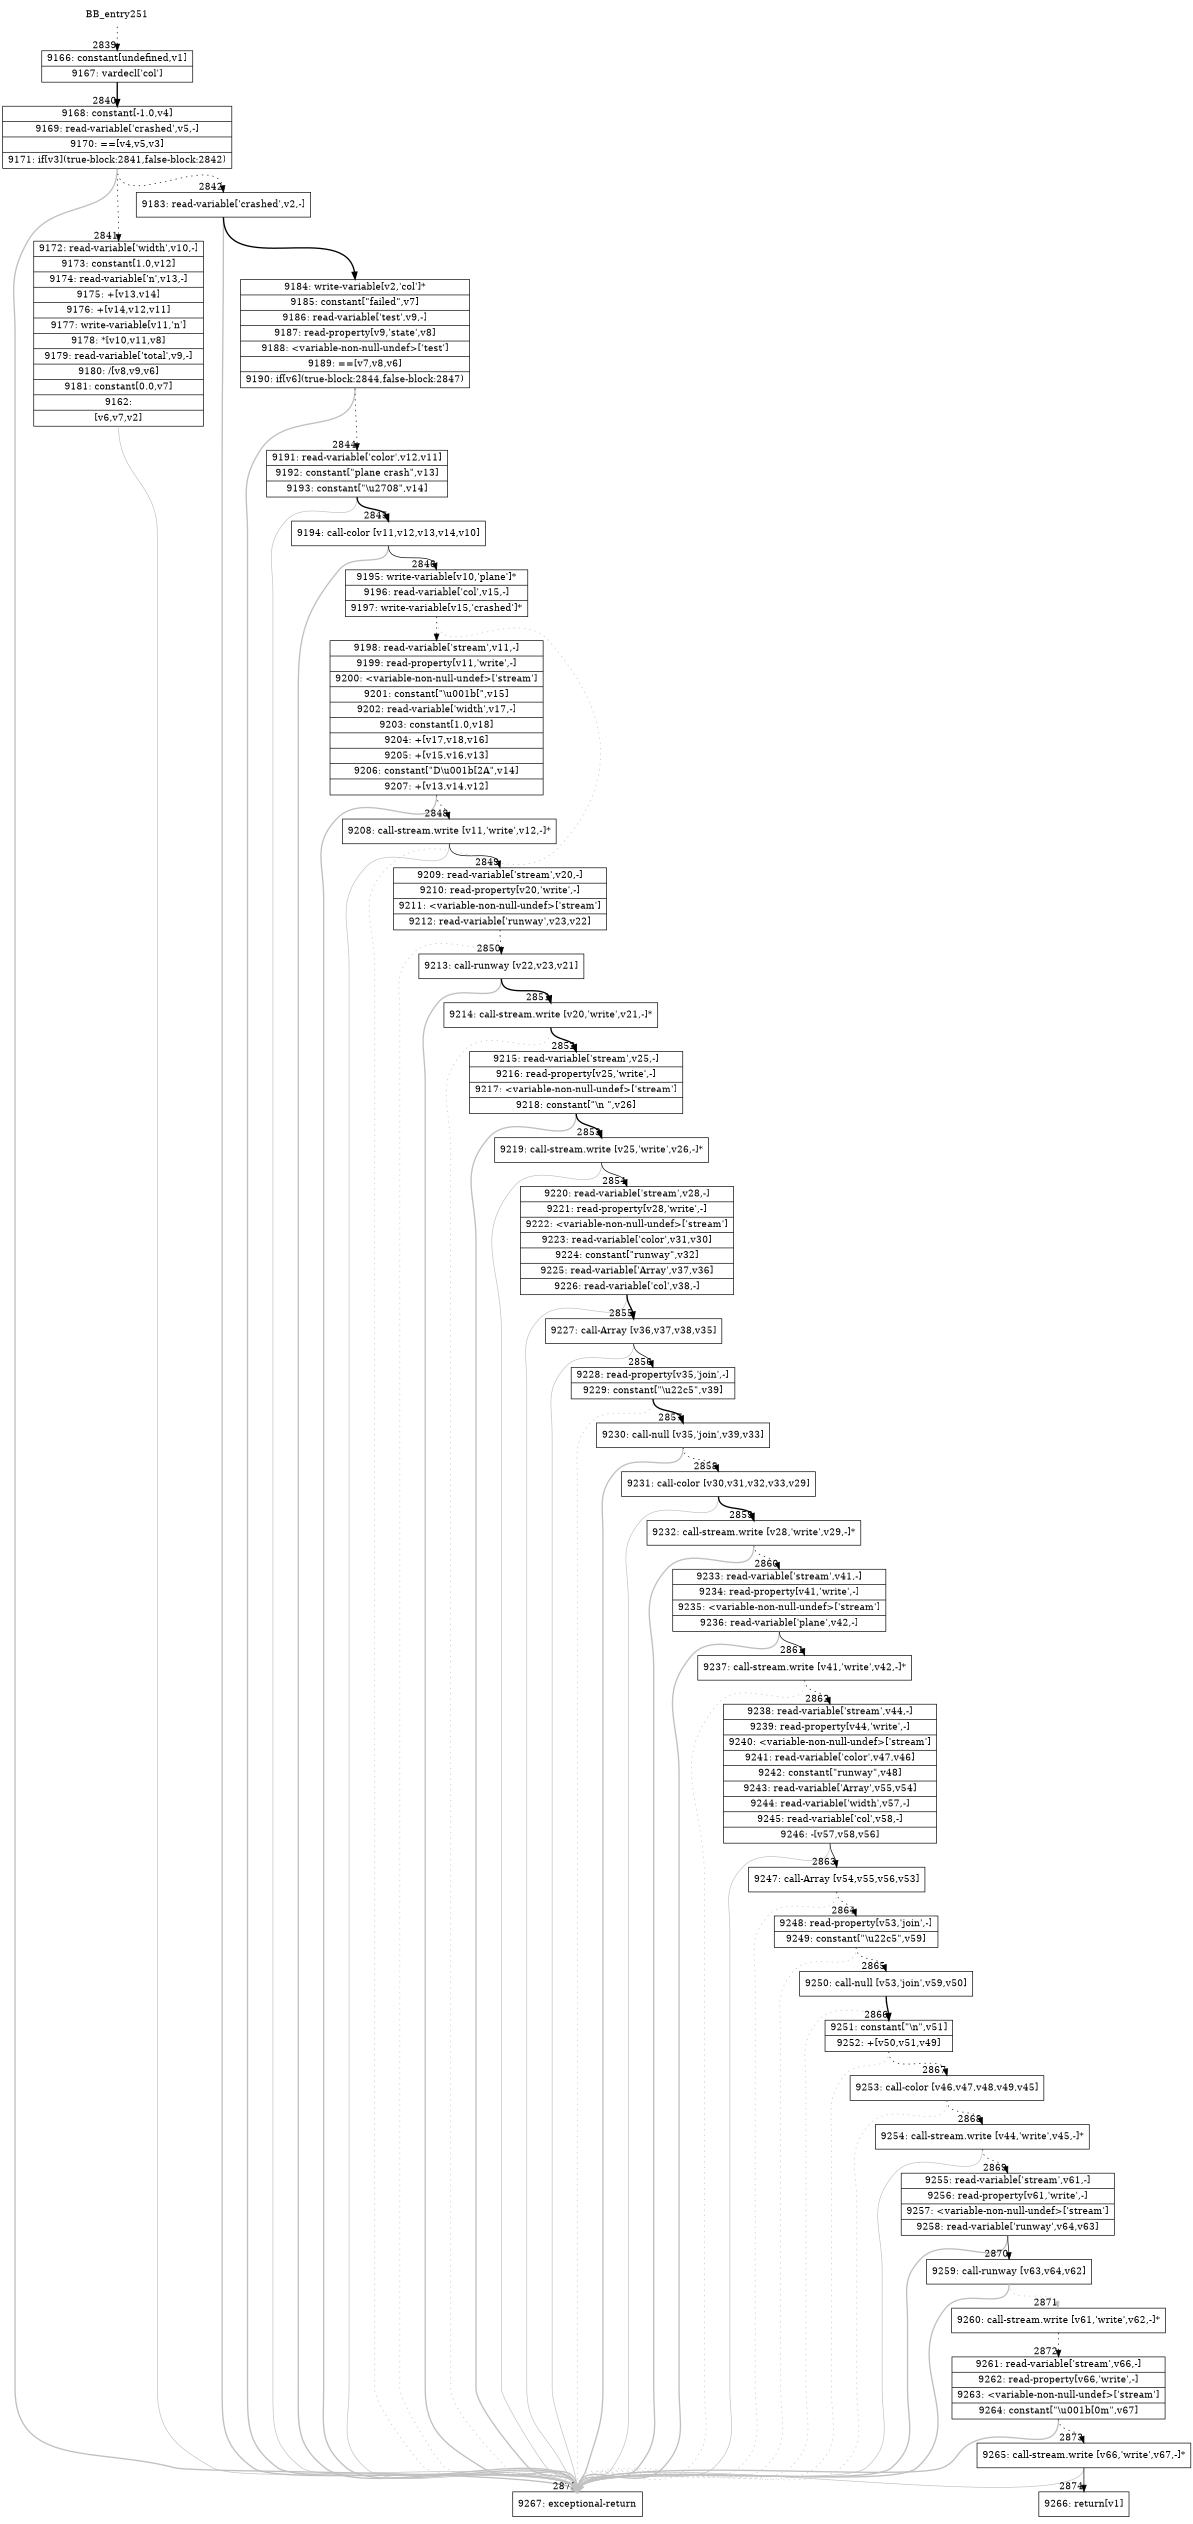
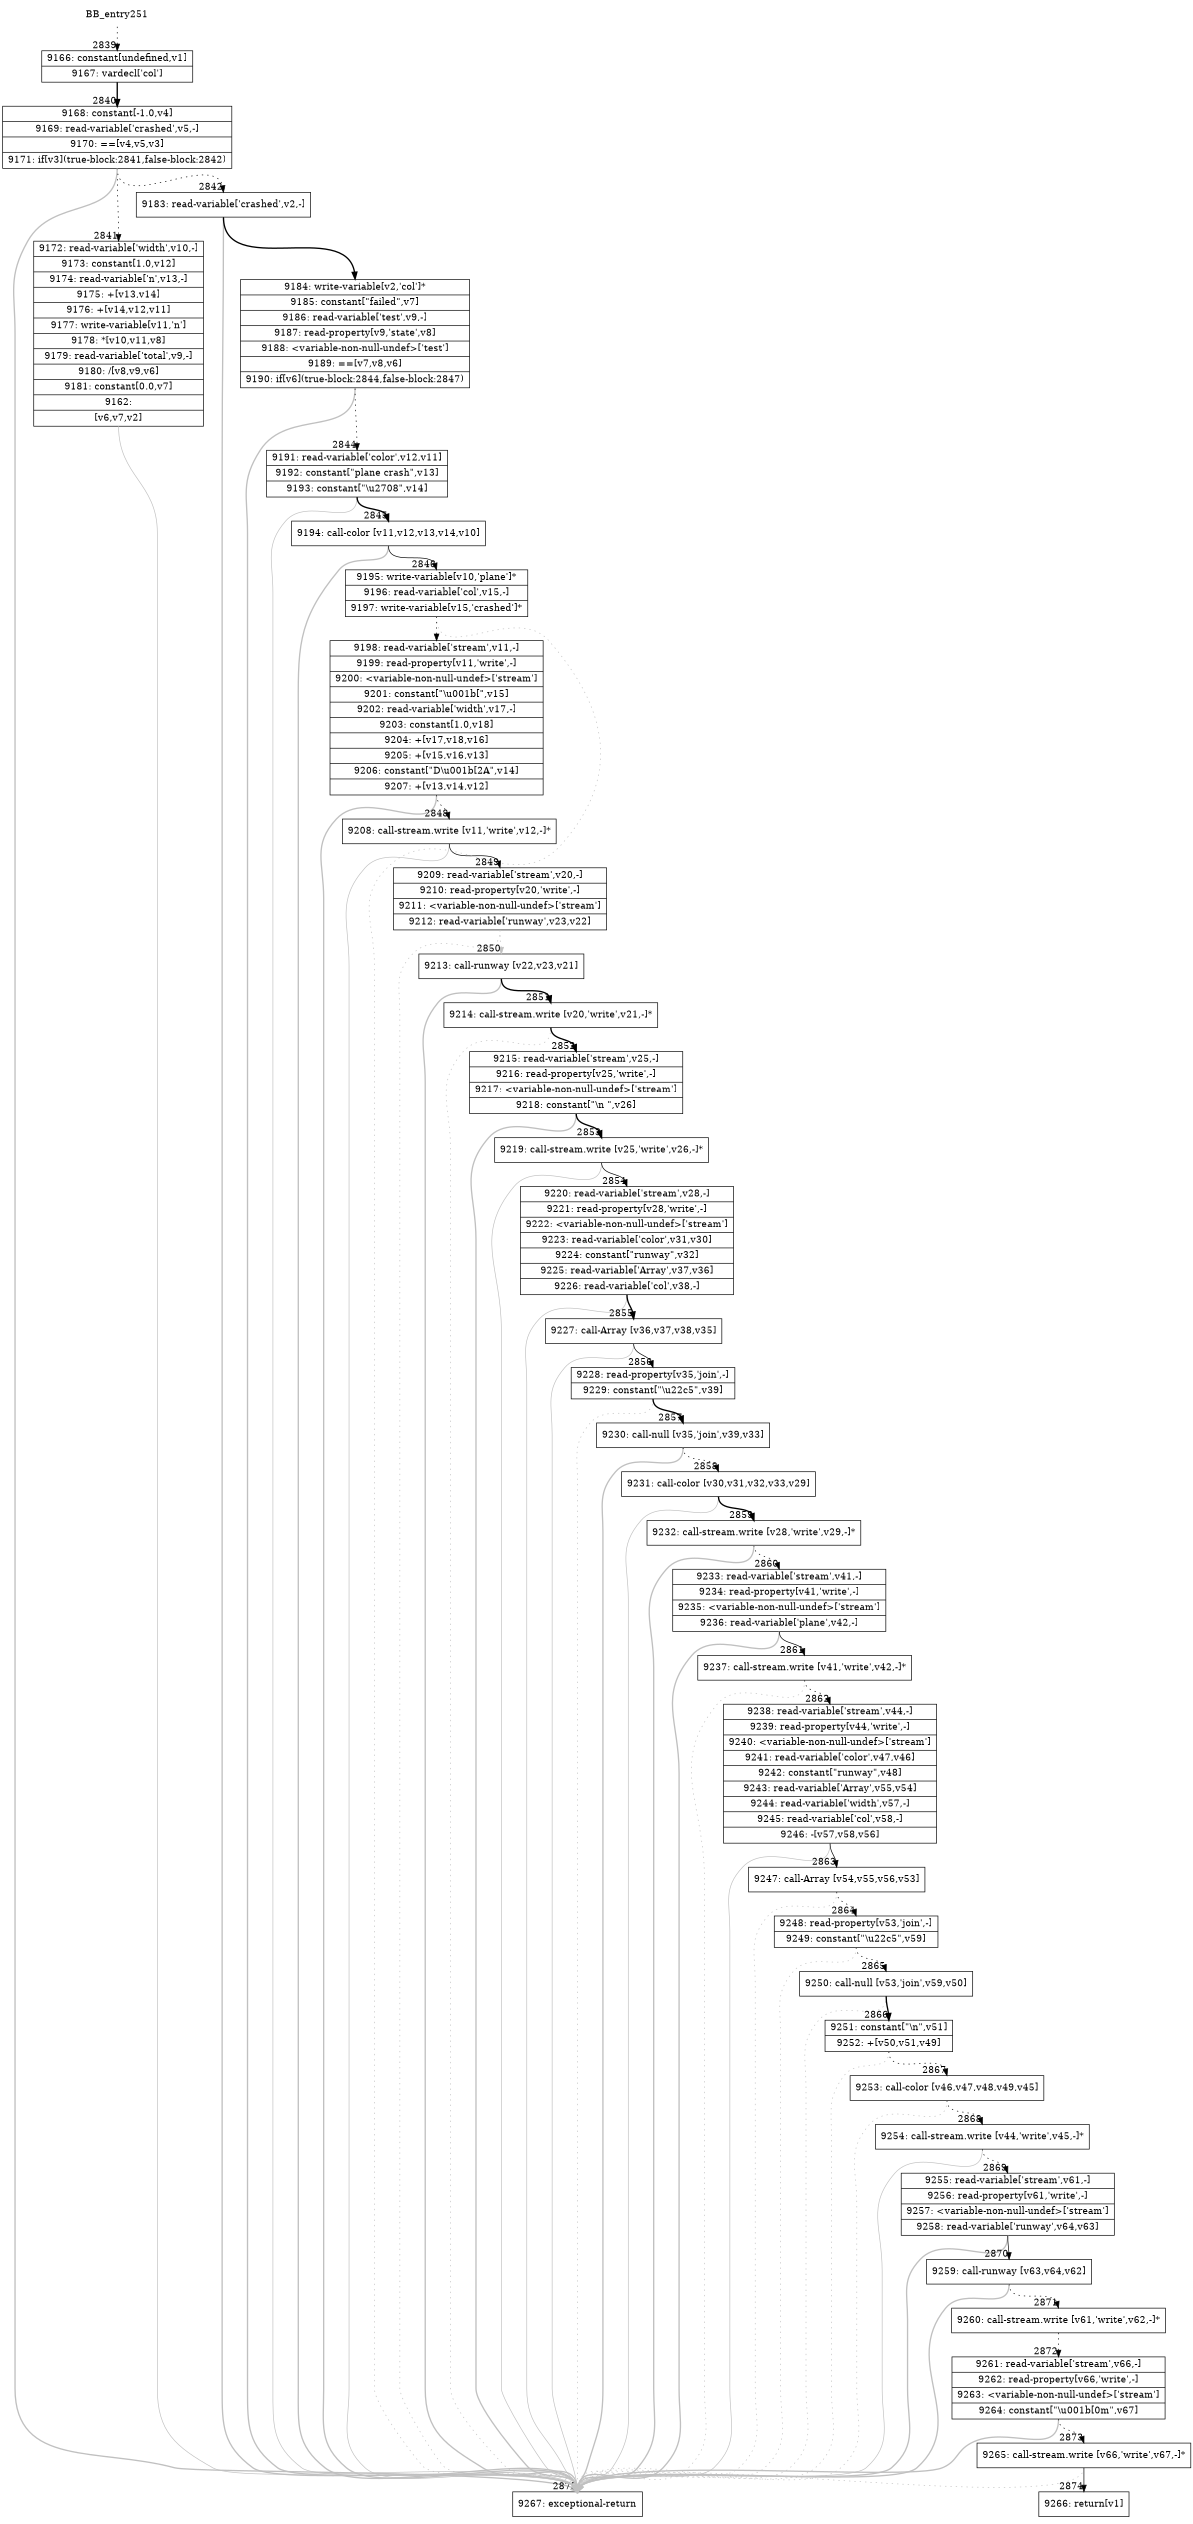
(500, 939) -> (500, 939)
(1030, 2296) -> (1030, 2296)
(846, 2481) -> (846, 2481)
